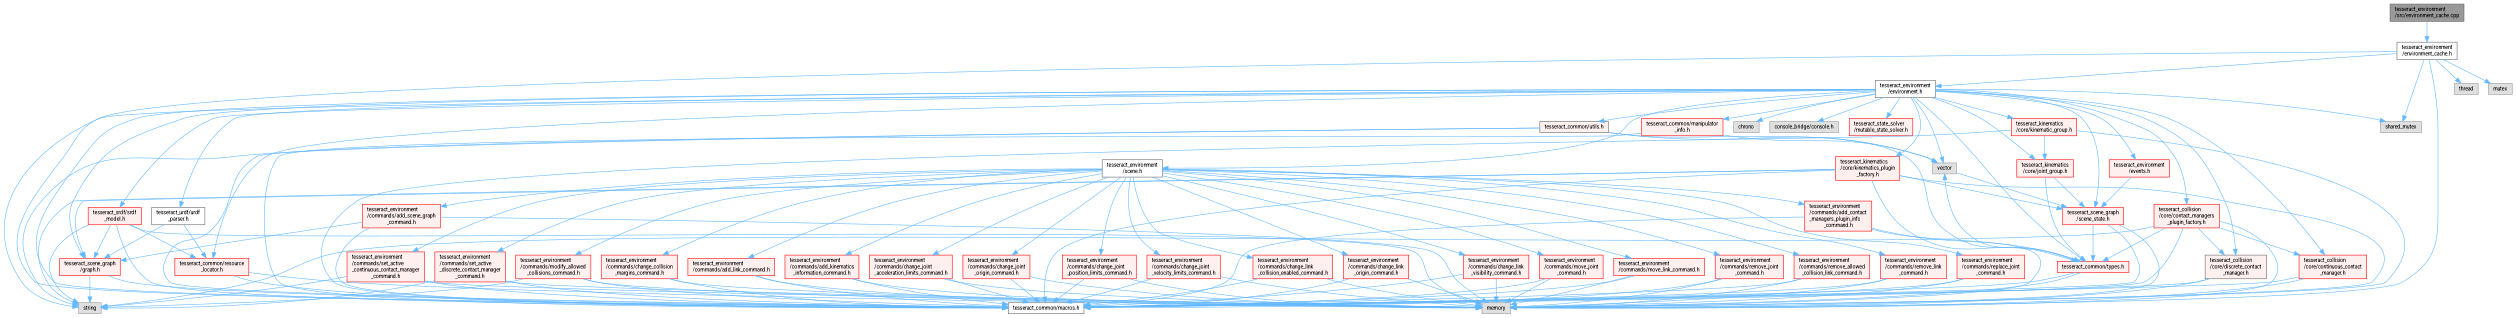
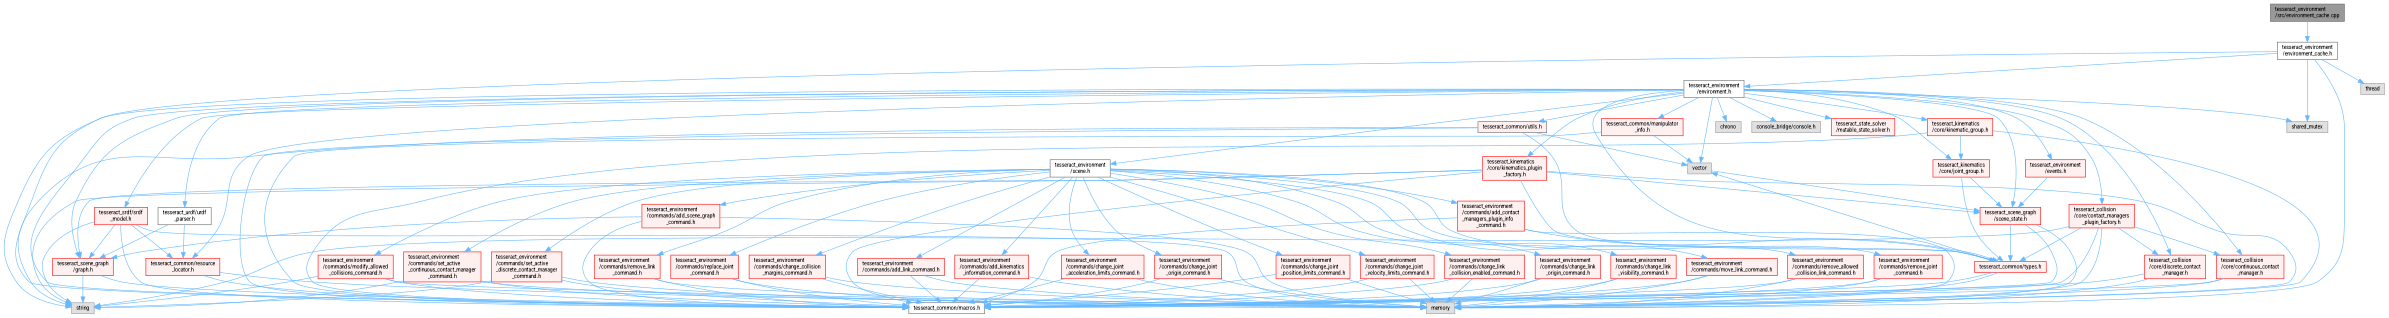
(2500, 89) -> none
(1571, 267) -> none
(2236, 267) -> (2175, 267)
